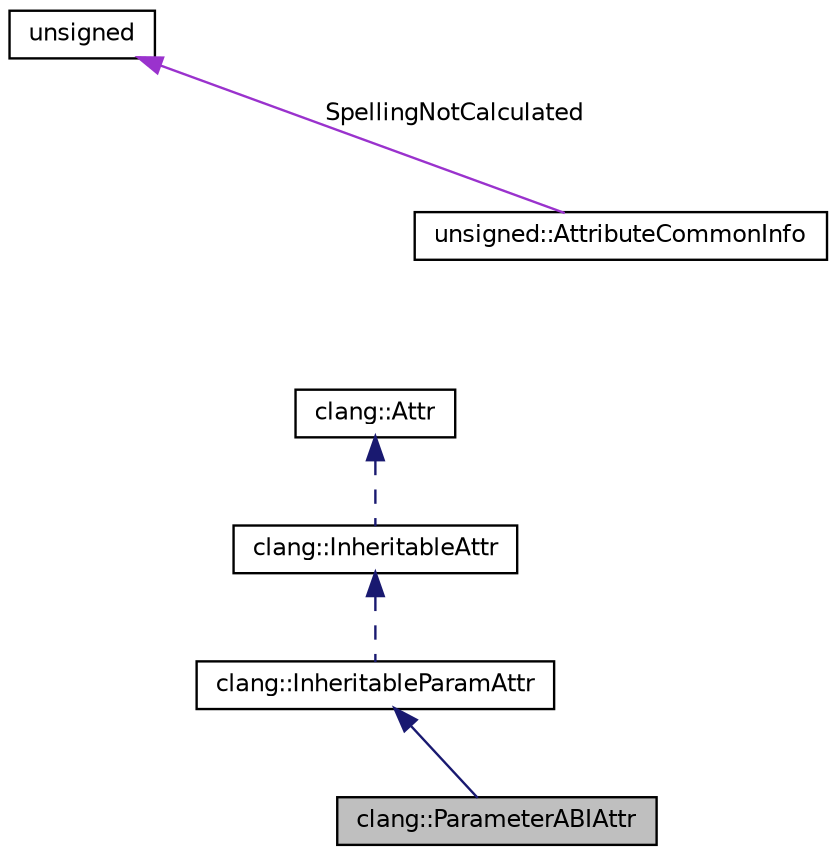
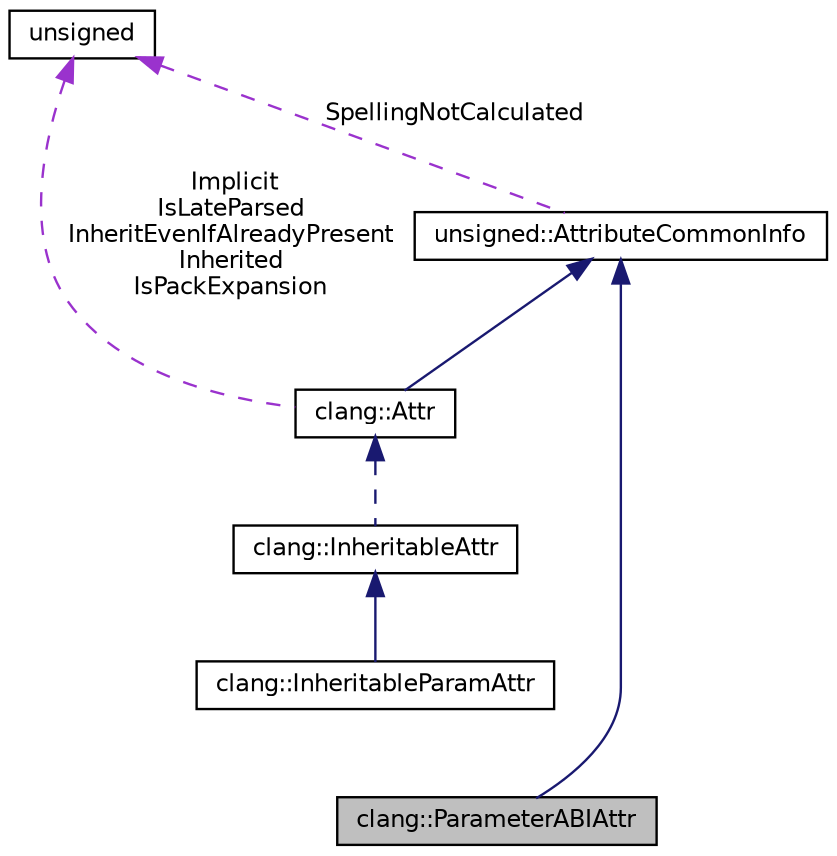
(363, 139) -> (363, 139)
none -> (77, 312)
none -> (488, 332)
(375, 629) -> (375, 629)
(444, 762) -> (621, 559)
